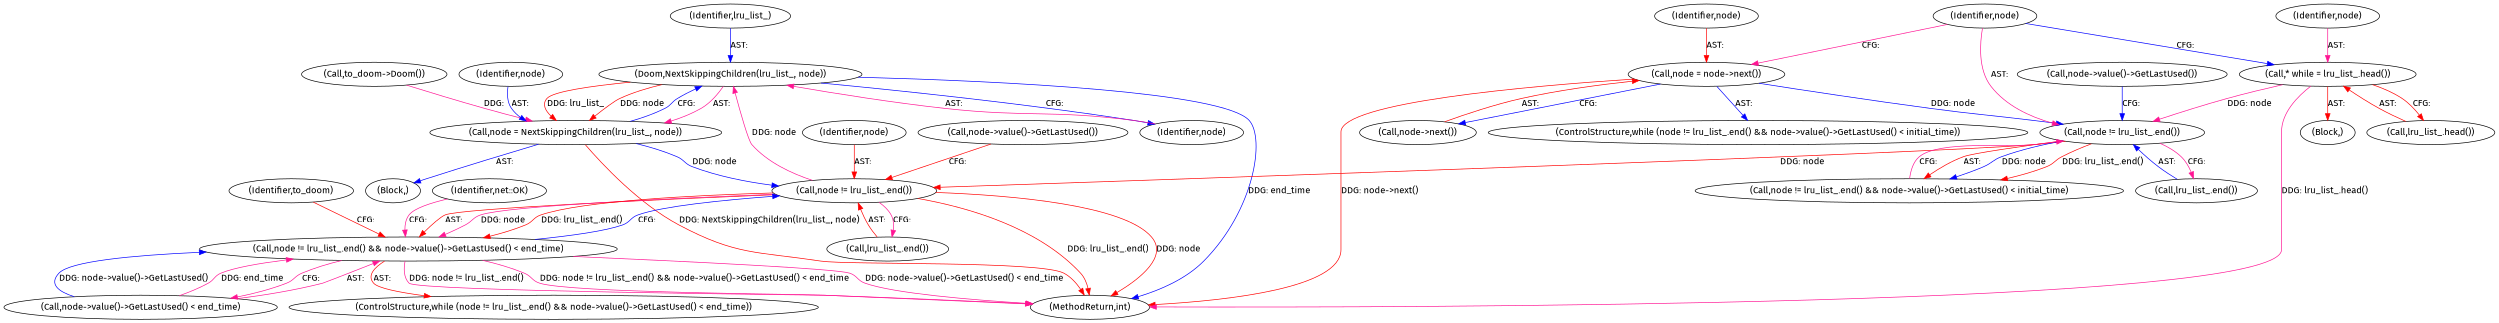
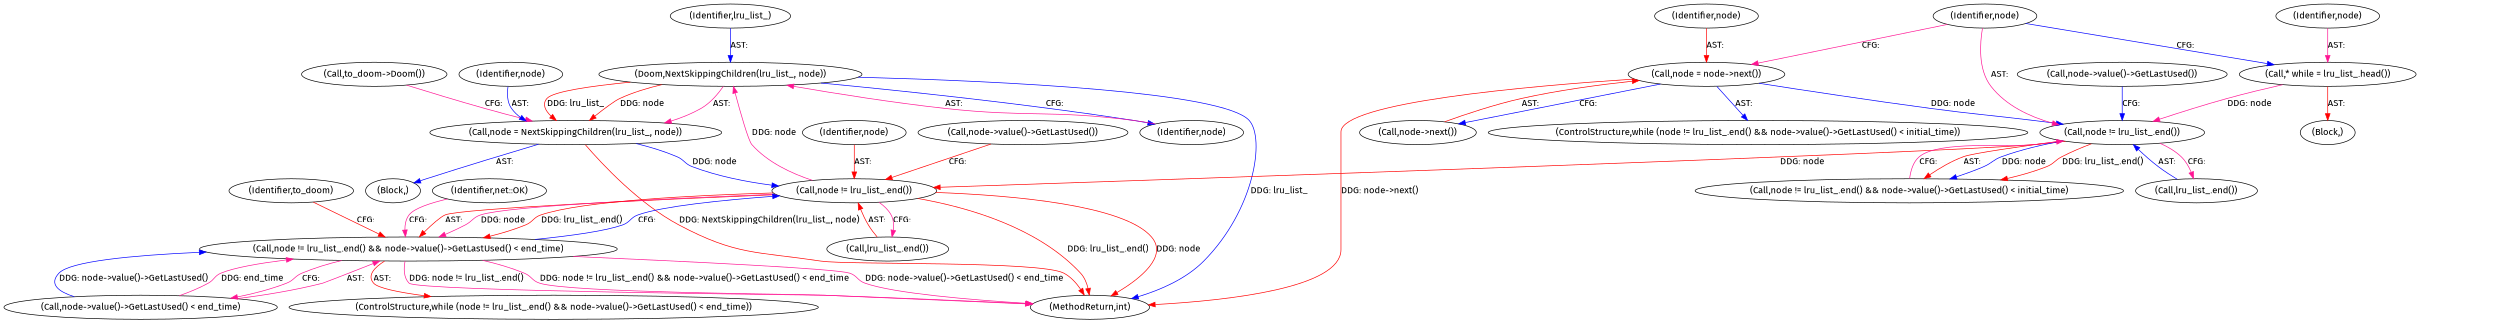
(495, 103) -> (495, 103)
(665, 108) -> none
(2431, 133) -> none
(1279, 191) -> (1279, 191)
(1809, 300) -> none
